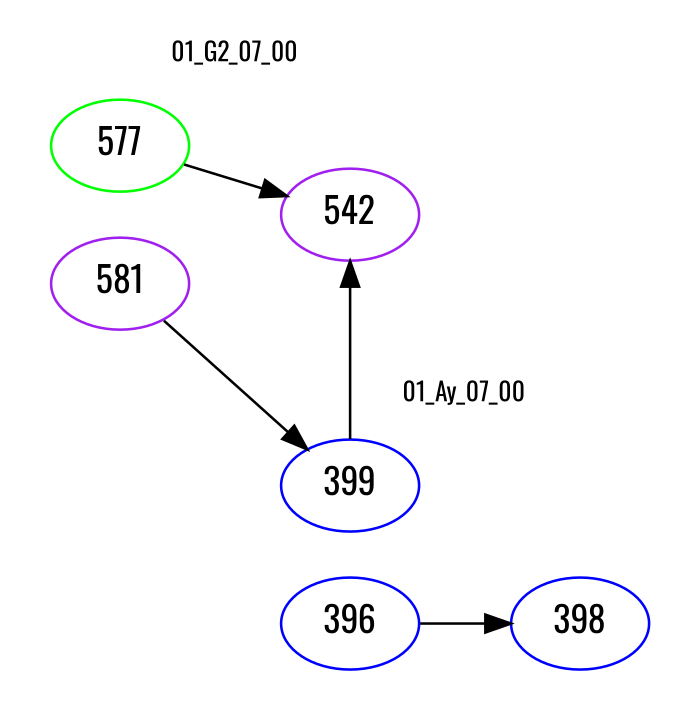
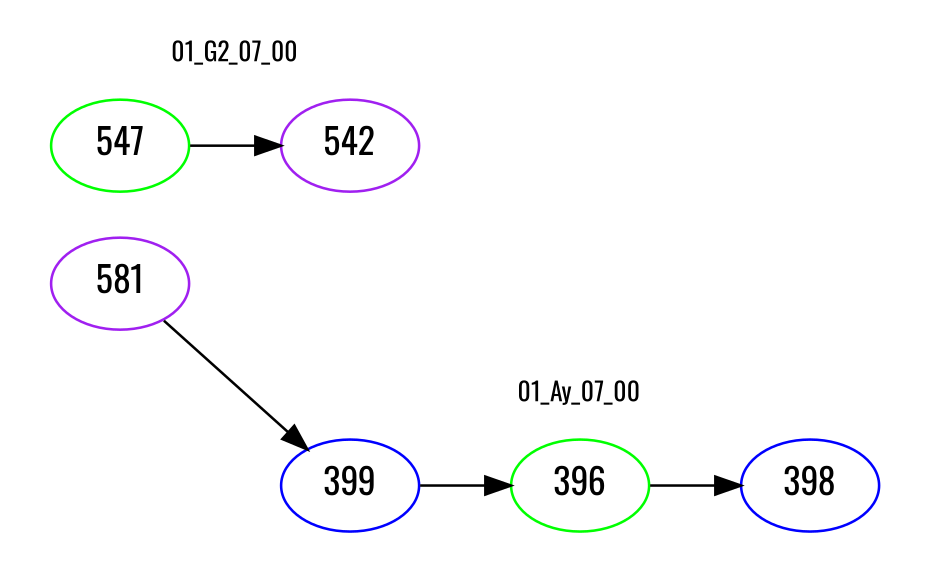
(120, 146) -> (120, 146)
(350, 390) -> (453, 486)
(350, 624) -> (580, 486)
